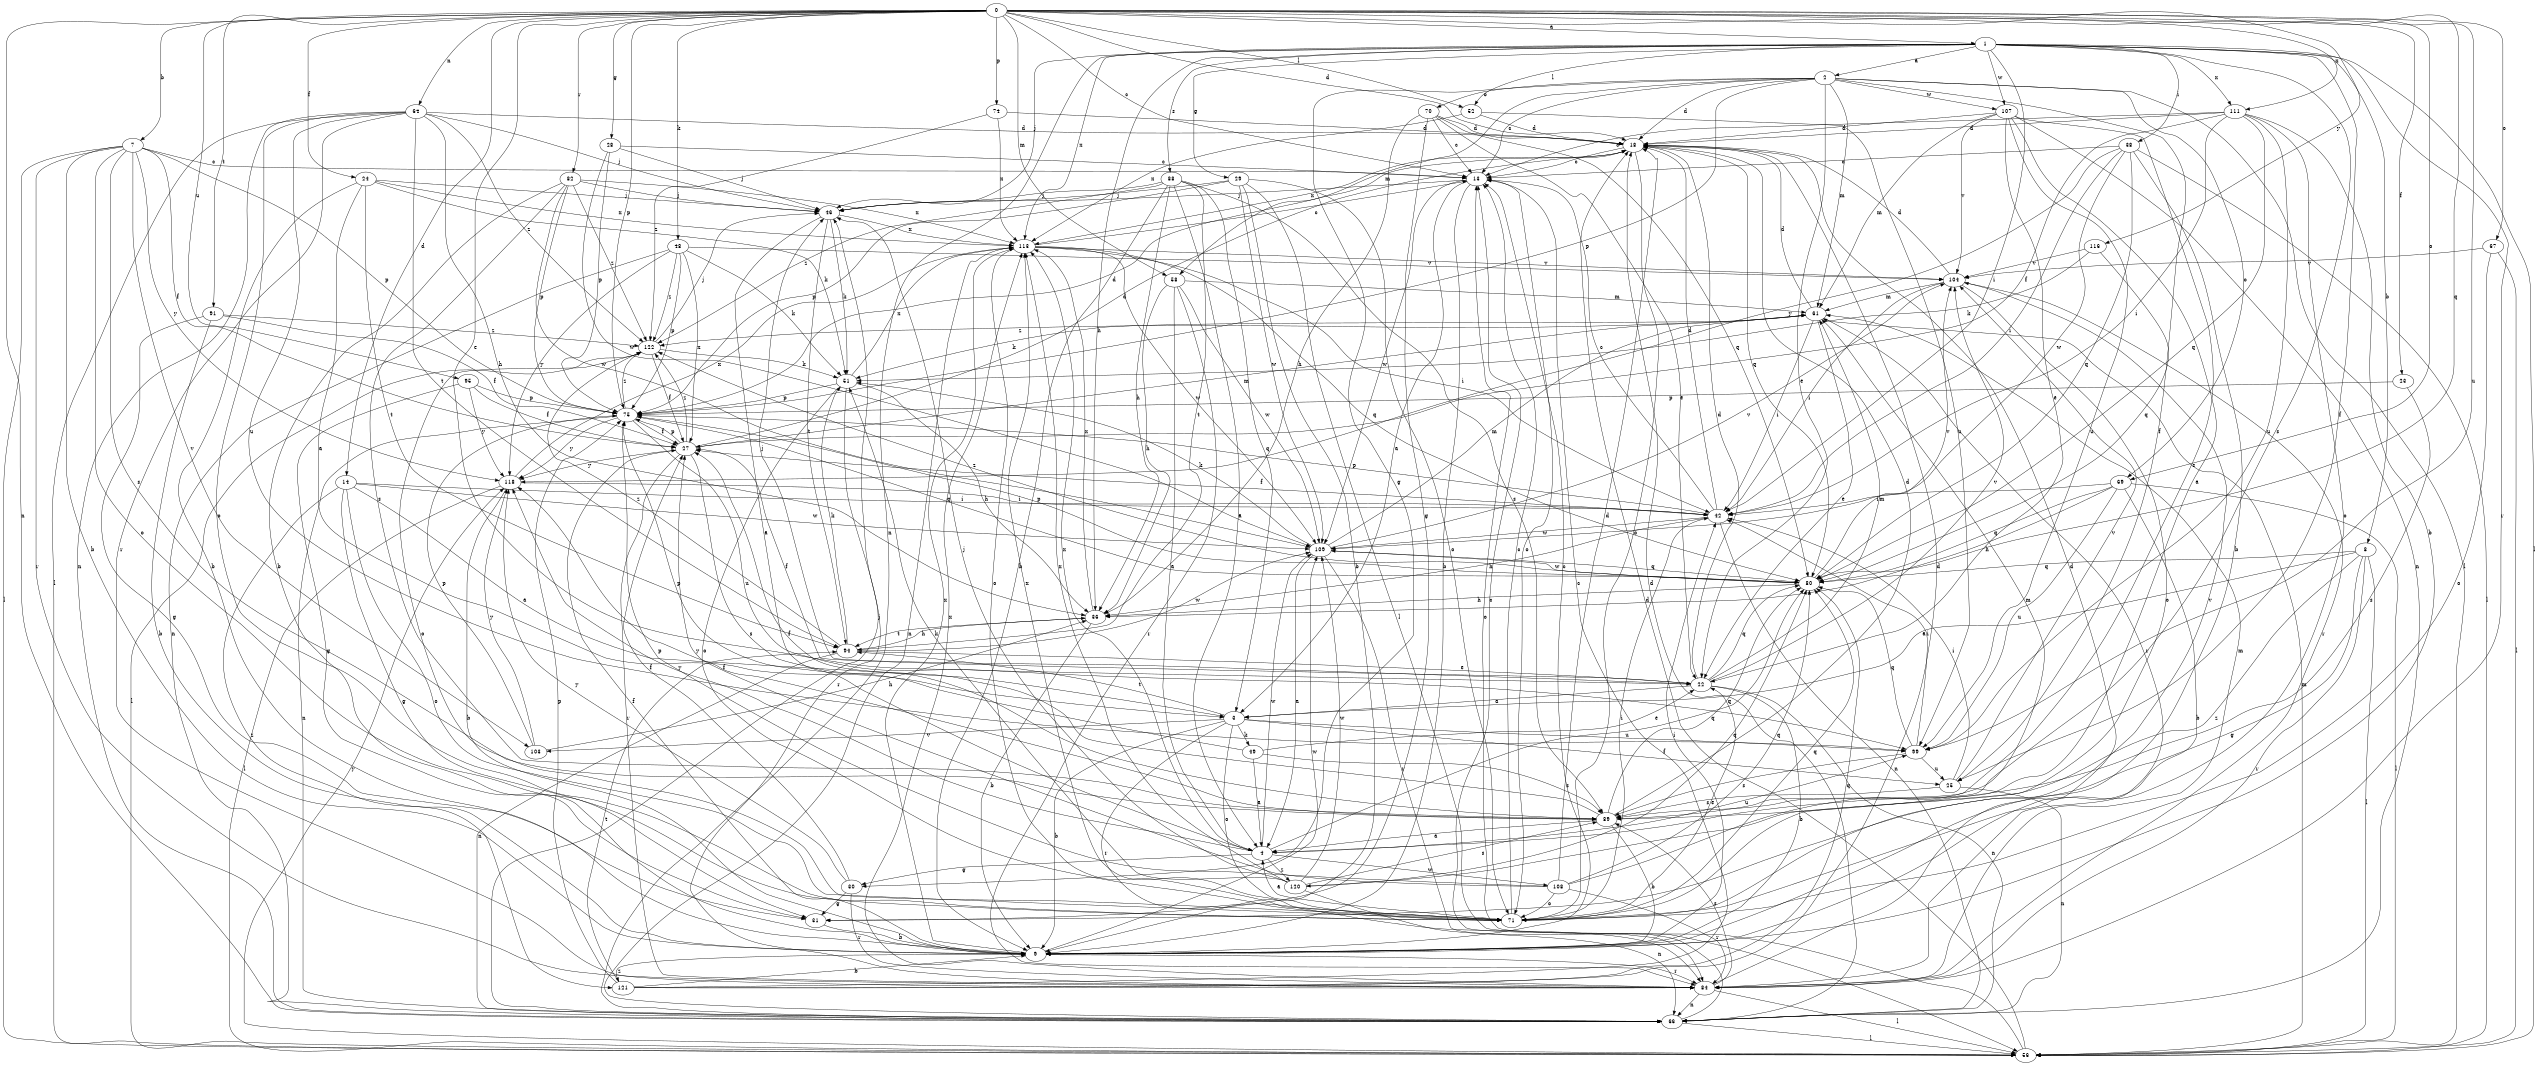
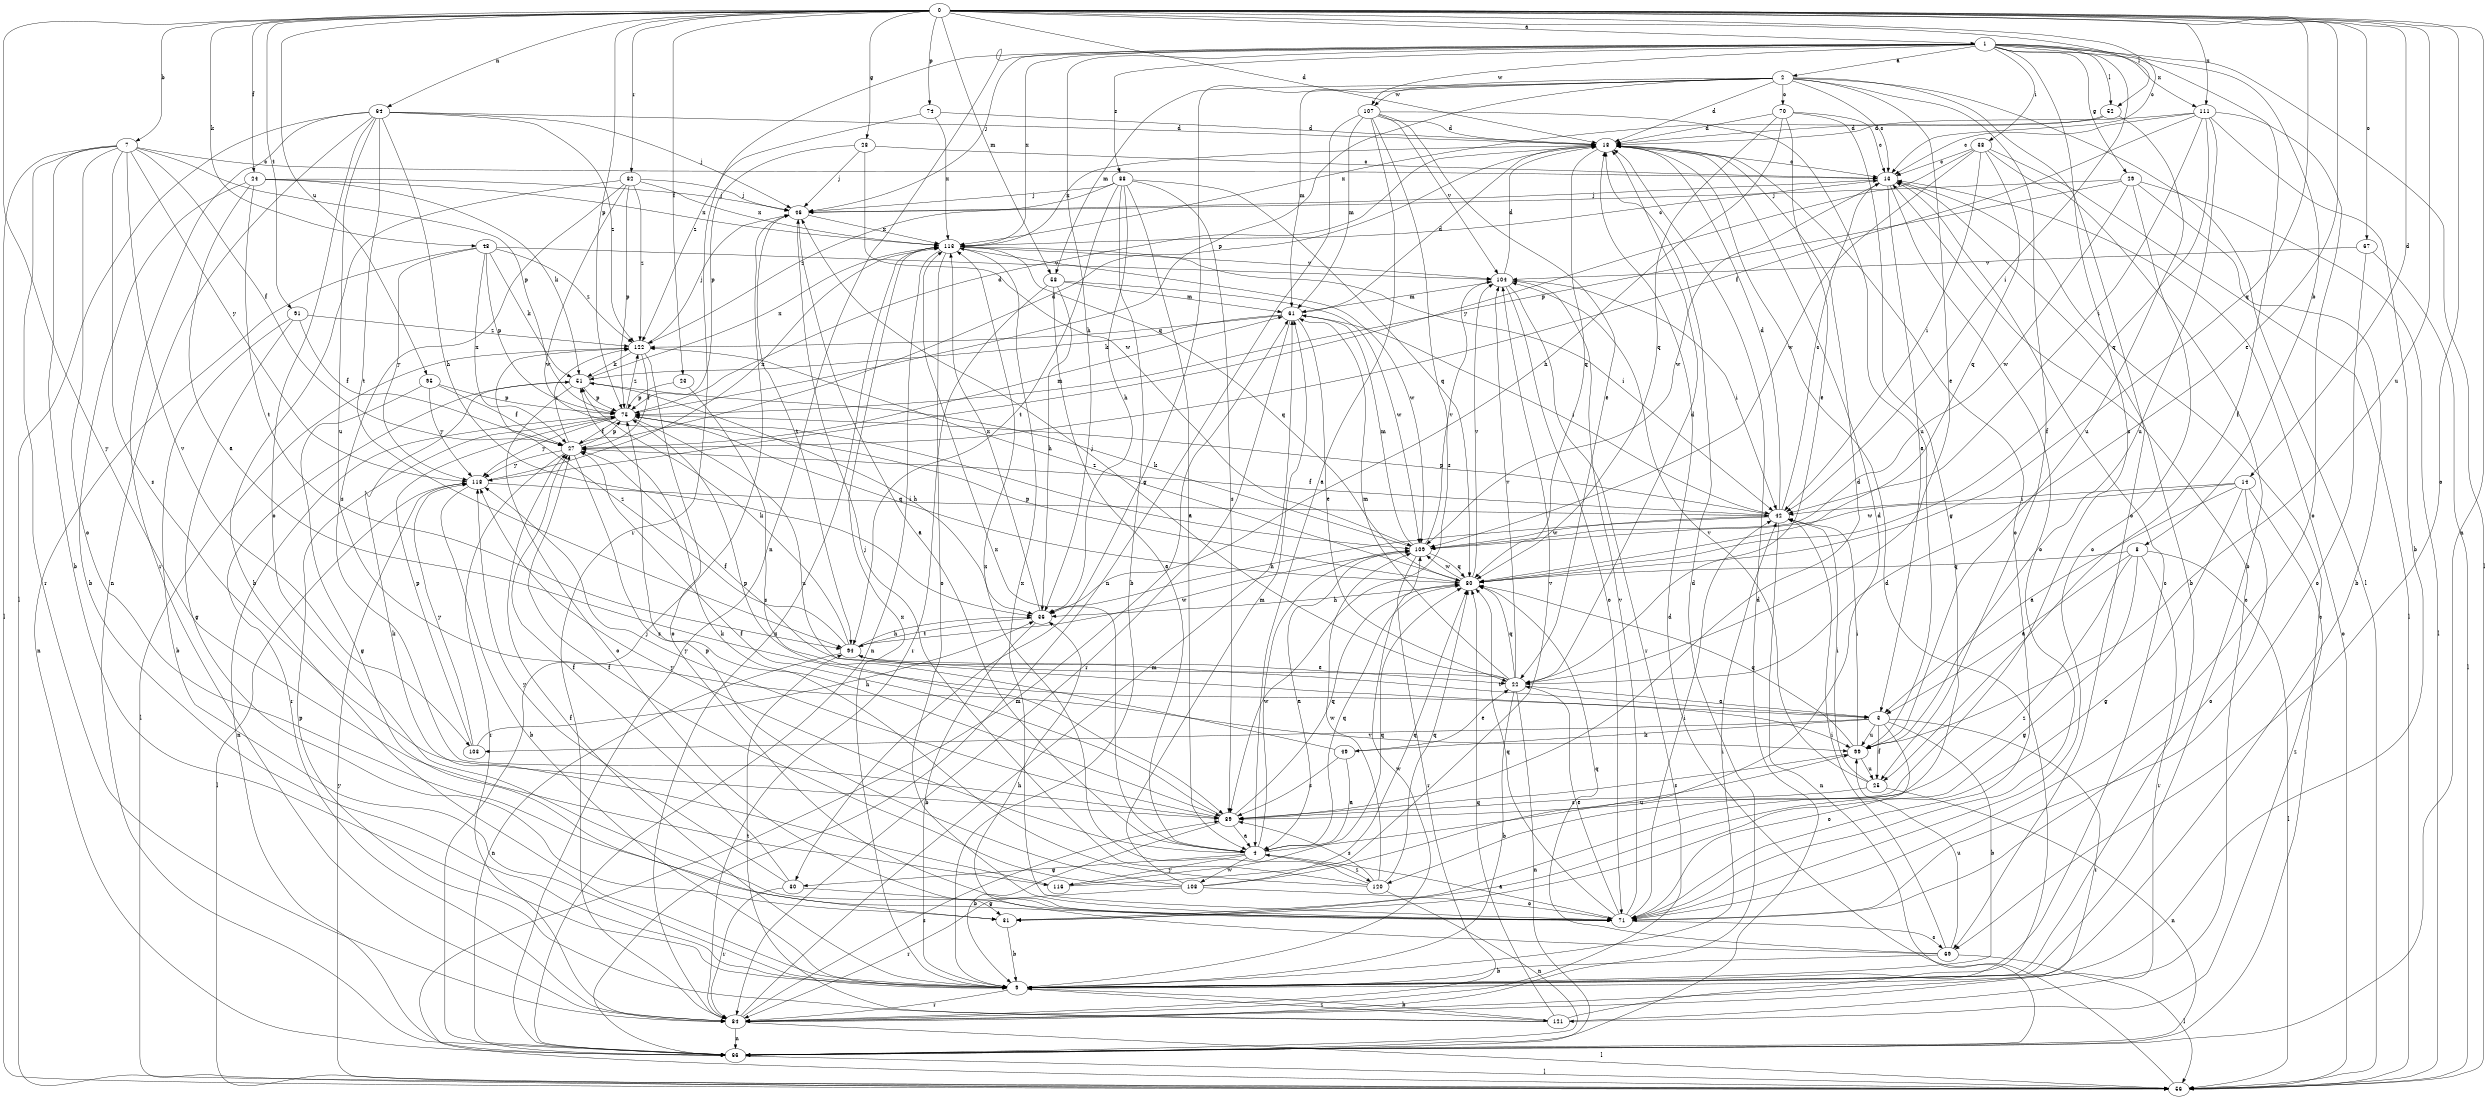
(842, 295) -> none
(1020, 331) -> (1161, 331)
(1254, 422) -> (1375, 316)
(1517, 545) -> (1788, 925)
none -> (1163, 869)
